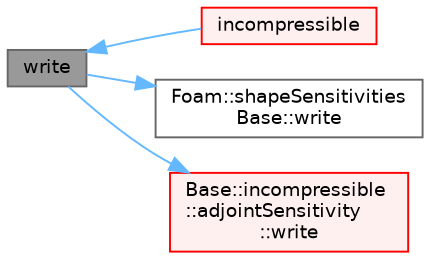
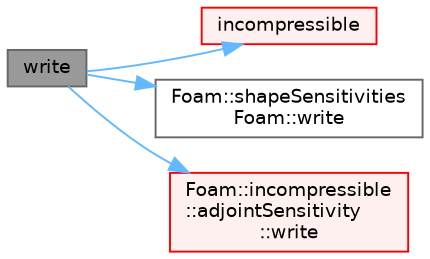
(153, 37) -> (155, 62)
(289, 109) -> (289, 109)
(289, 212) -> (289, 212)
